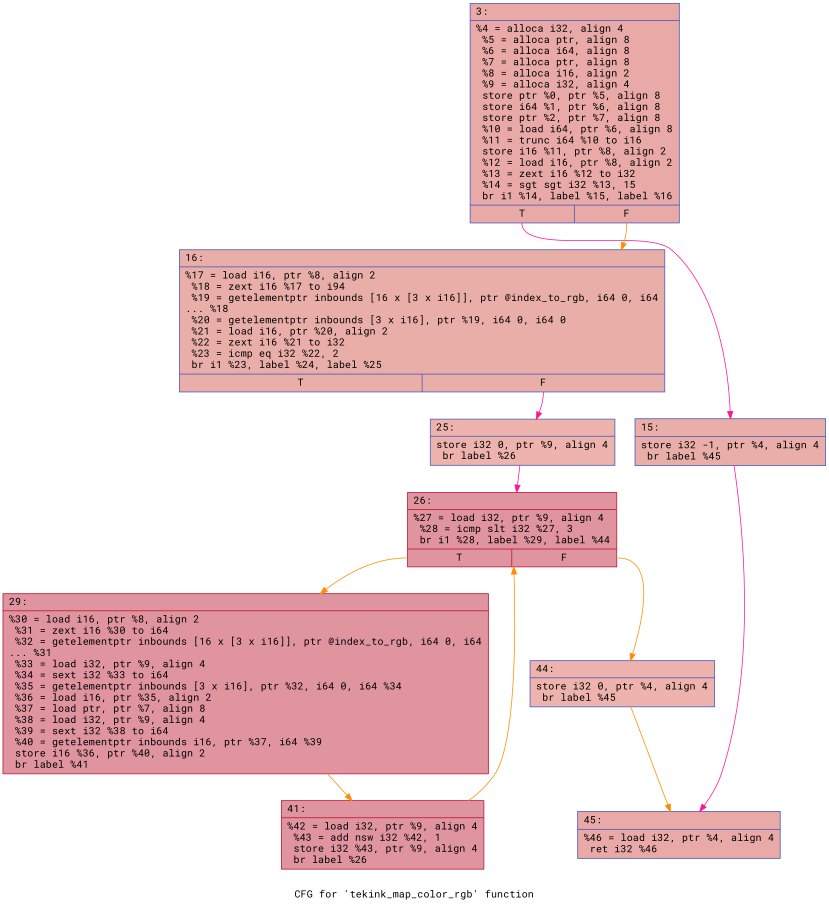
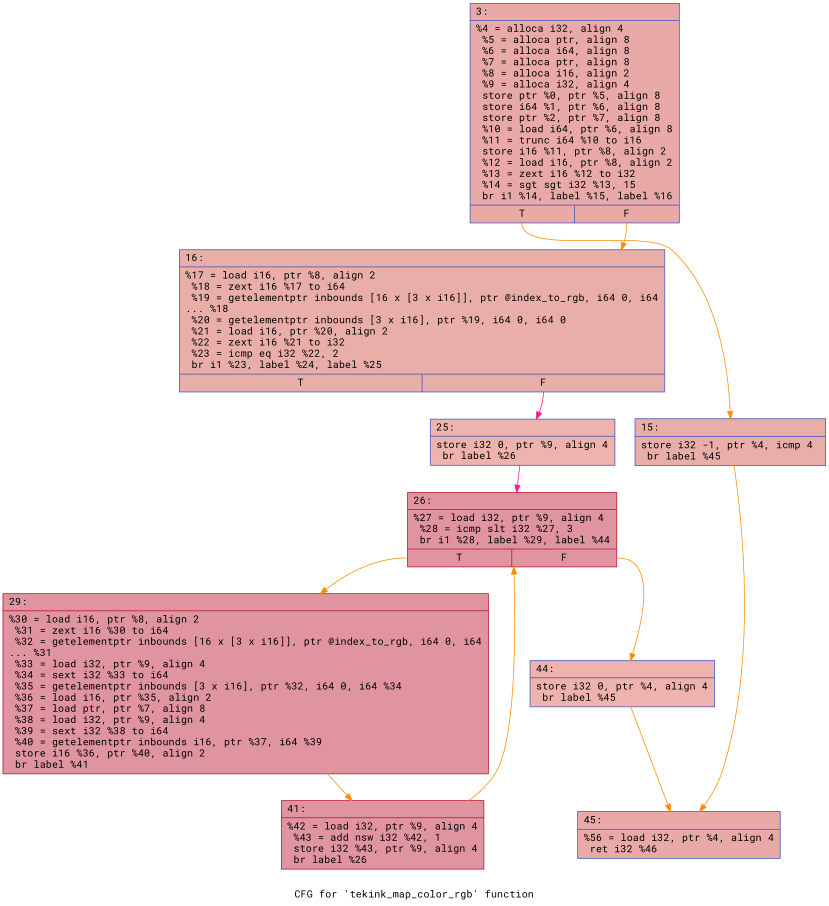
(678, 256) -> (678, 256)
(265, 287) -> (265, 287)
(730, 445) -> (727, 445)
(744, 639) -> (744, 639)
(679, 838) -> (679, 838)
